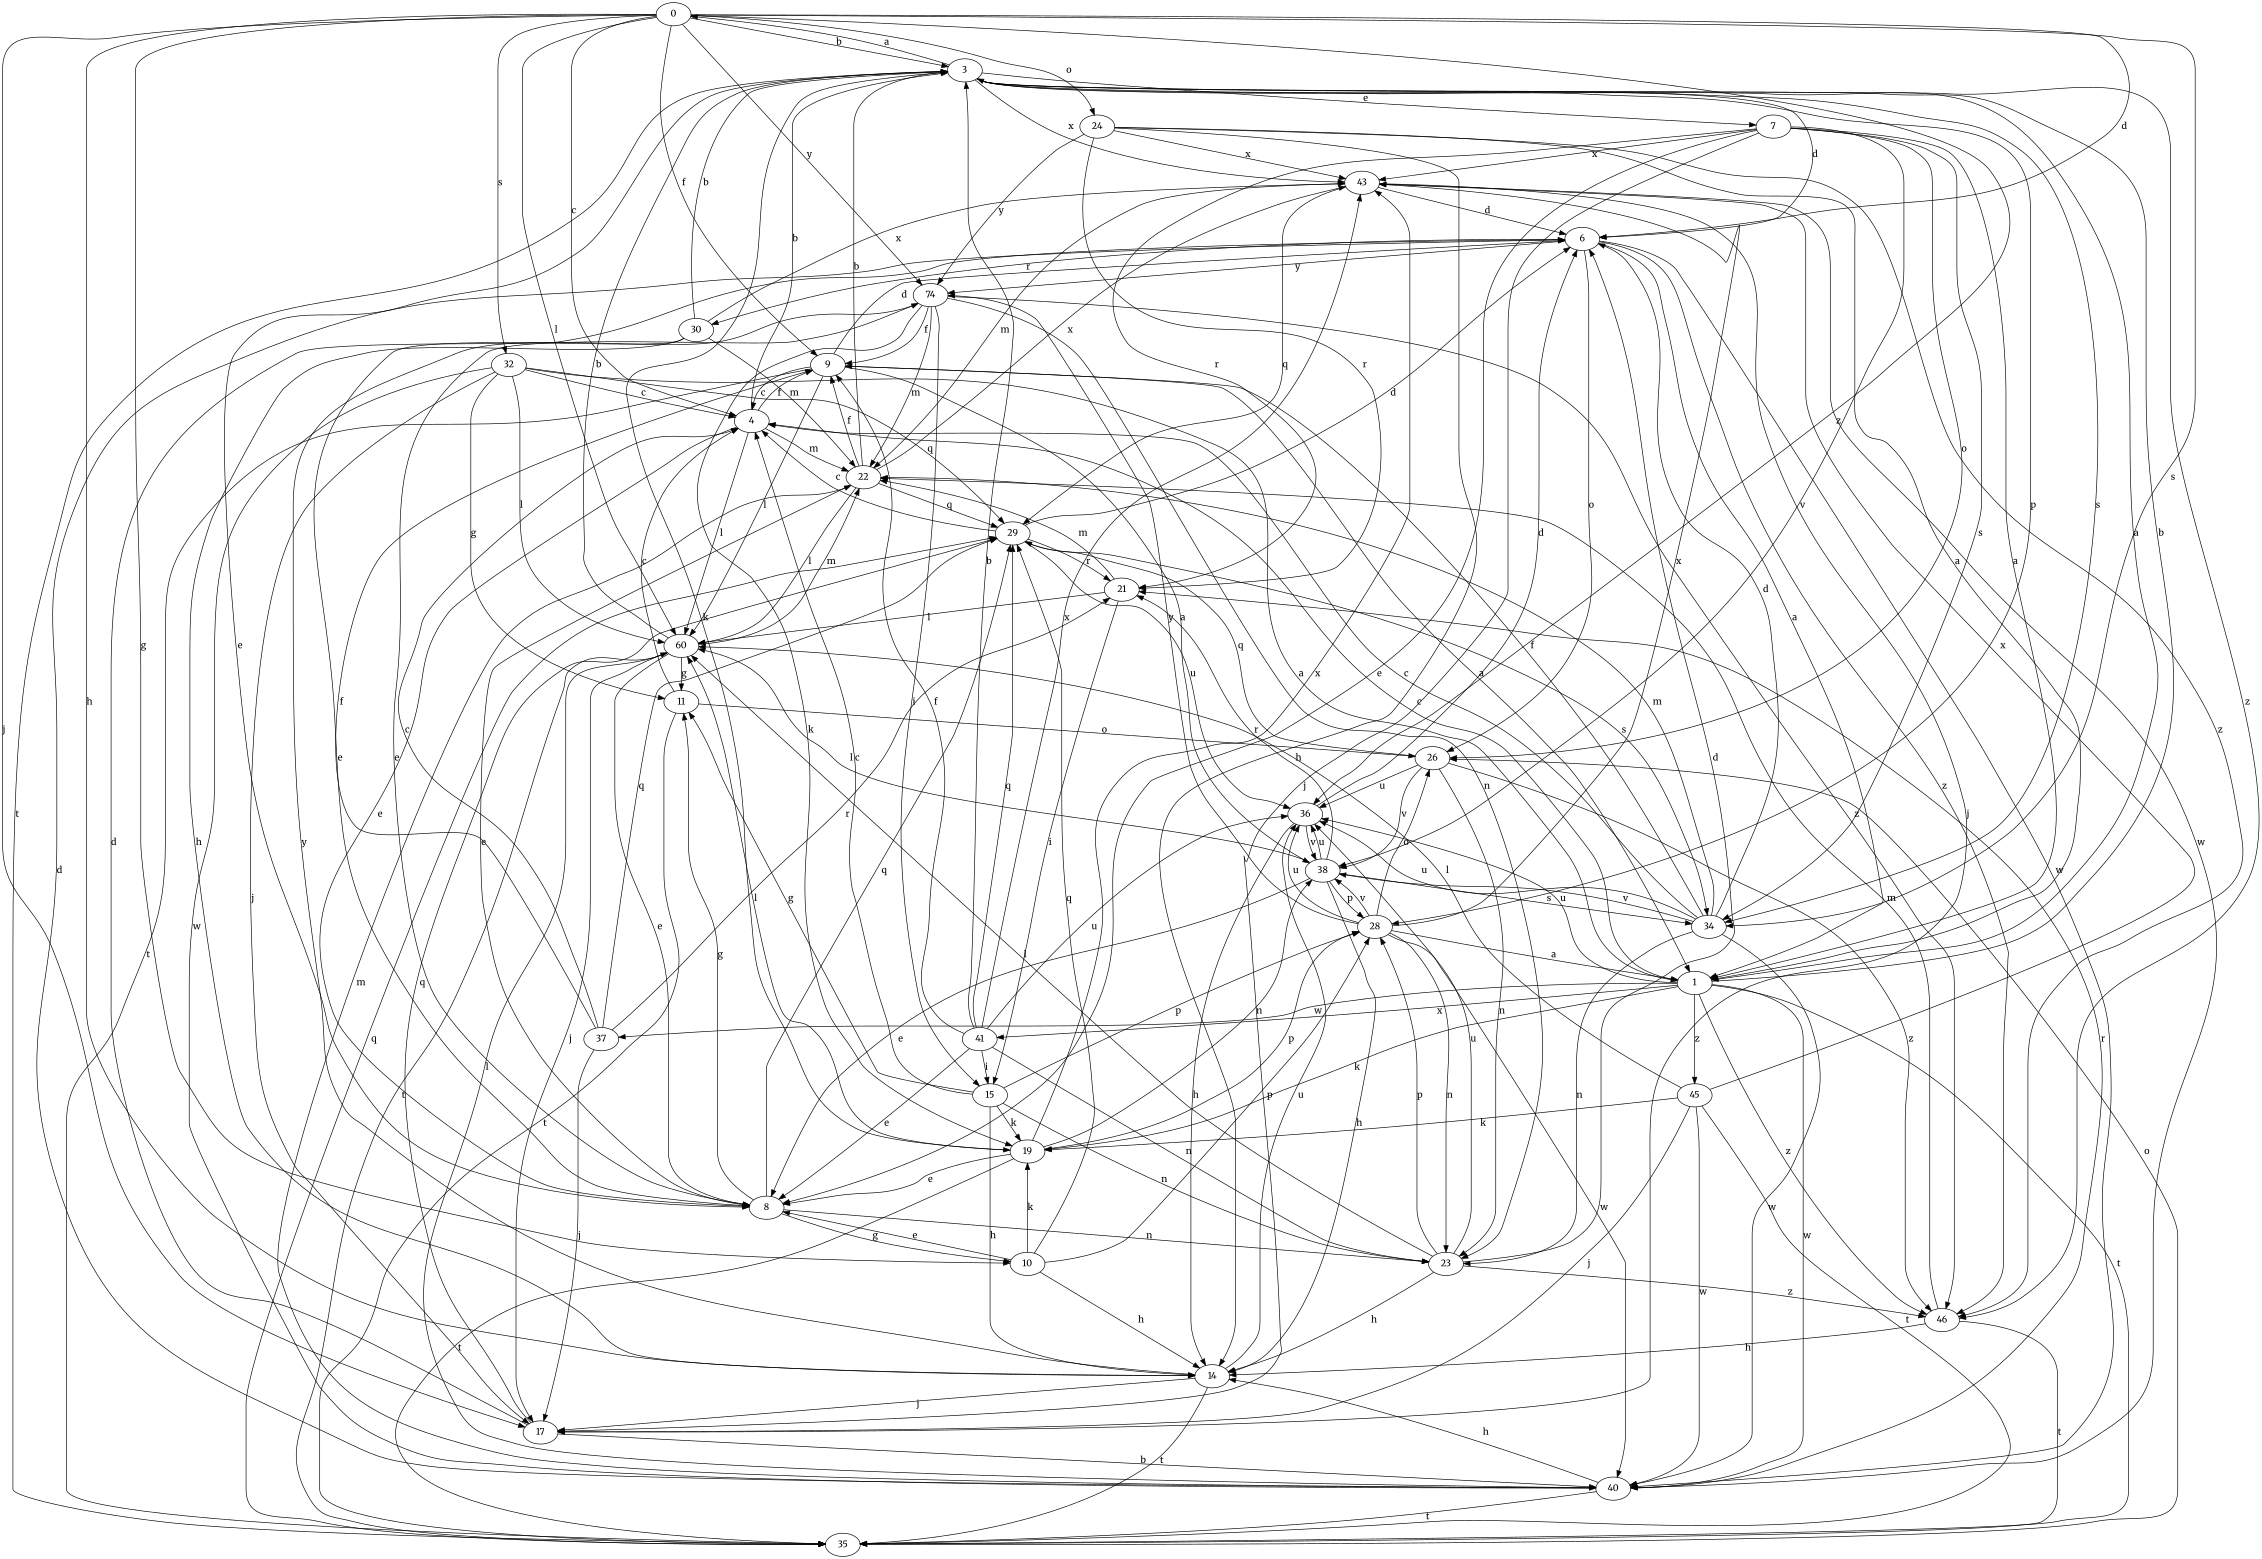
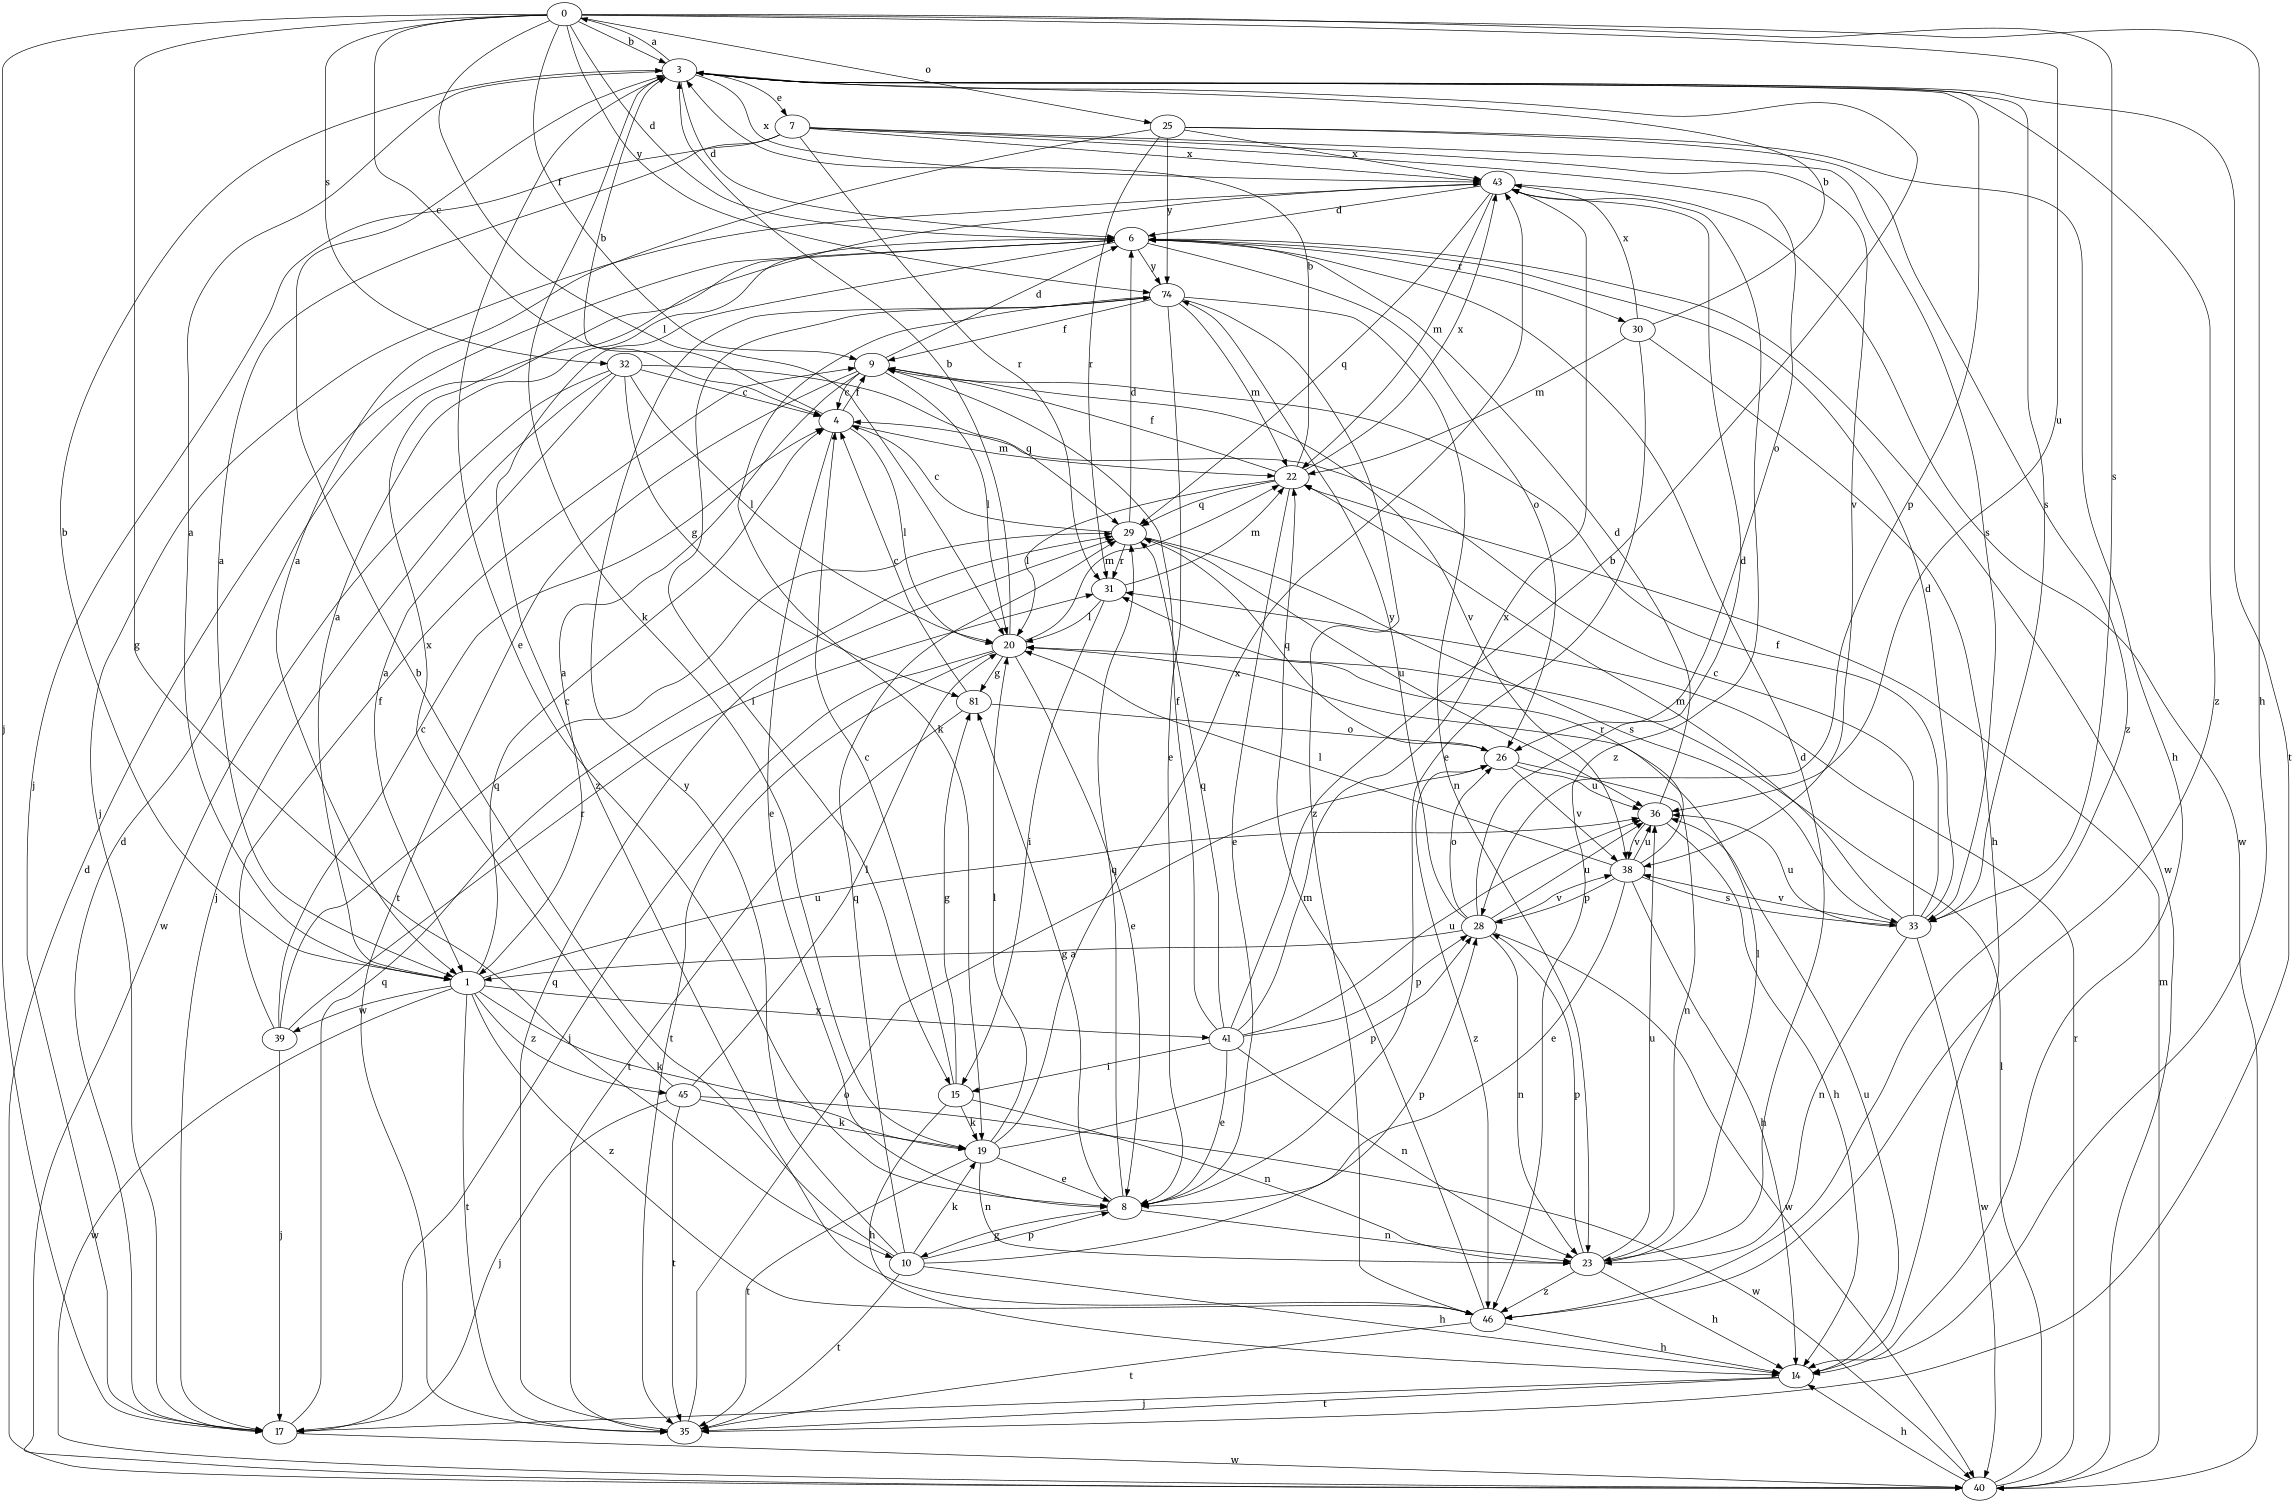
(1097, 127) -> (1168, 127)
(1839, 421) -> (2060, 421)
(1679, 562) -> (1743, 562)
(1122, 590) -> (1109, 590)
(1183, 618) -> (1471, 618)
(681, 646) -> (1009, 646)
none -> (1743, 675)
none -> (414, 676)
(1357, 684) -> none
(681, 702) -> (974, 702)
(309, 911) -> (595, 613)
(1709, 927) -> (1914, 927)
(1176, 1006) -> (1357, 1012)
(601, 1039) -> (280, 1039)
(1203, 1054) -> (1240, 1258)
(915, 1236) -> (1031, 1236)
(1143, 1461) -> (1235, 1461)
(1251, 1528) -> (814, 1365)
